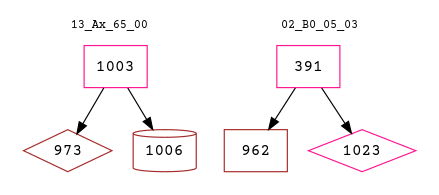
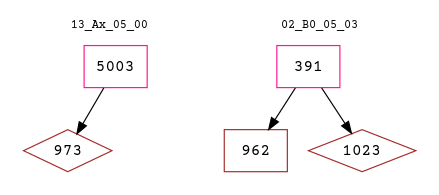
(110, 25) -> (110, 25)
(116, 67) -> (116, 67)
(165, 151) -> none
(362, 151) -> (362, 151)
